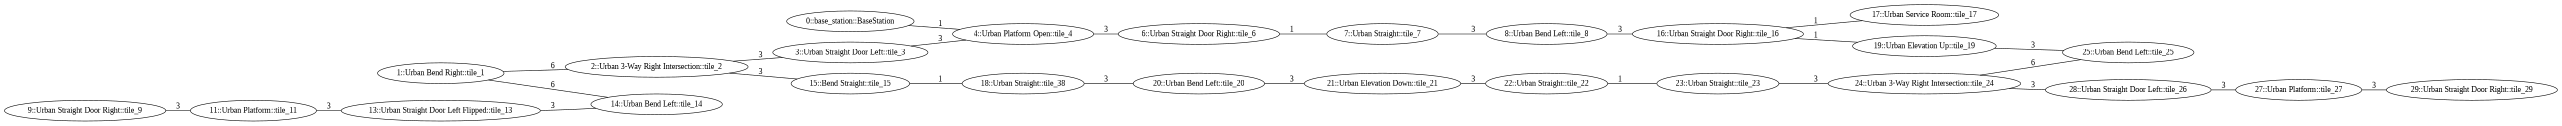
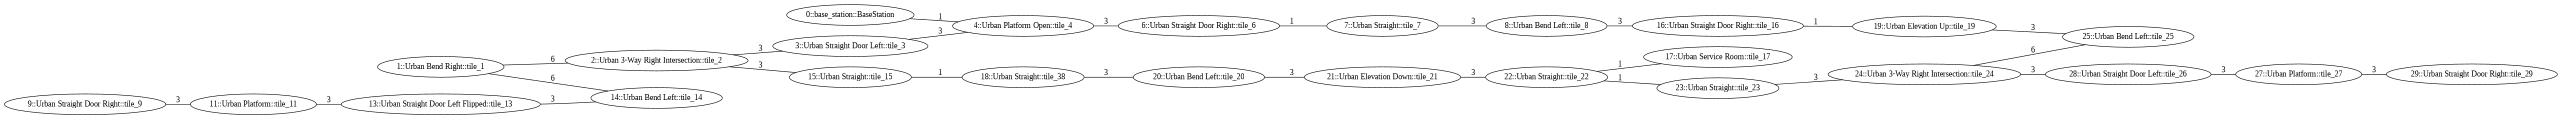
(1824, 24) -> (1629, 68)
(850, 84) -> (850, 77)
